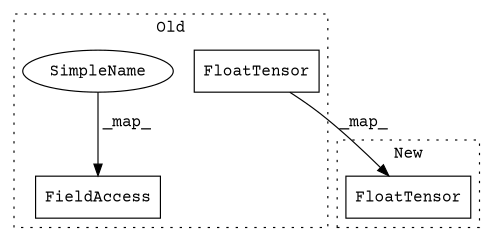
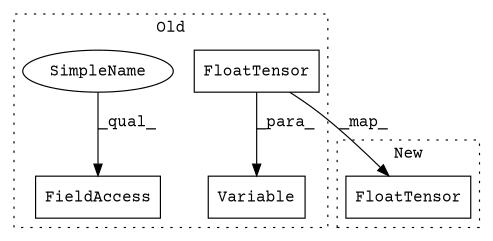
(127, 122) -> (127, 122)
none -> (257, 197)
